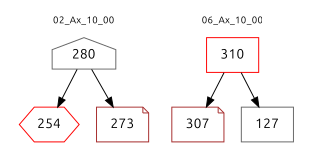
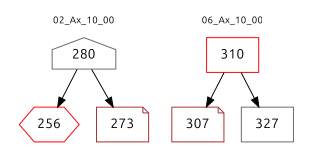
(49, 125) -> (49, 125)
(267, 125) -> (267, 125)
